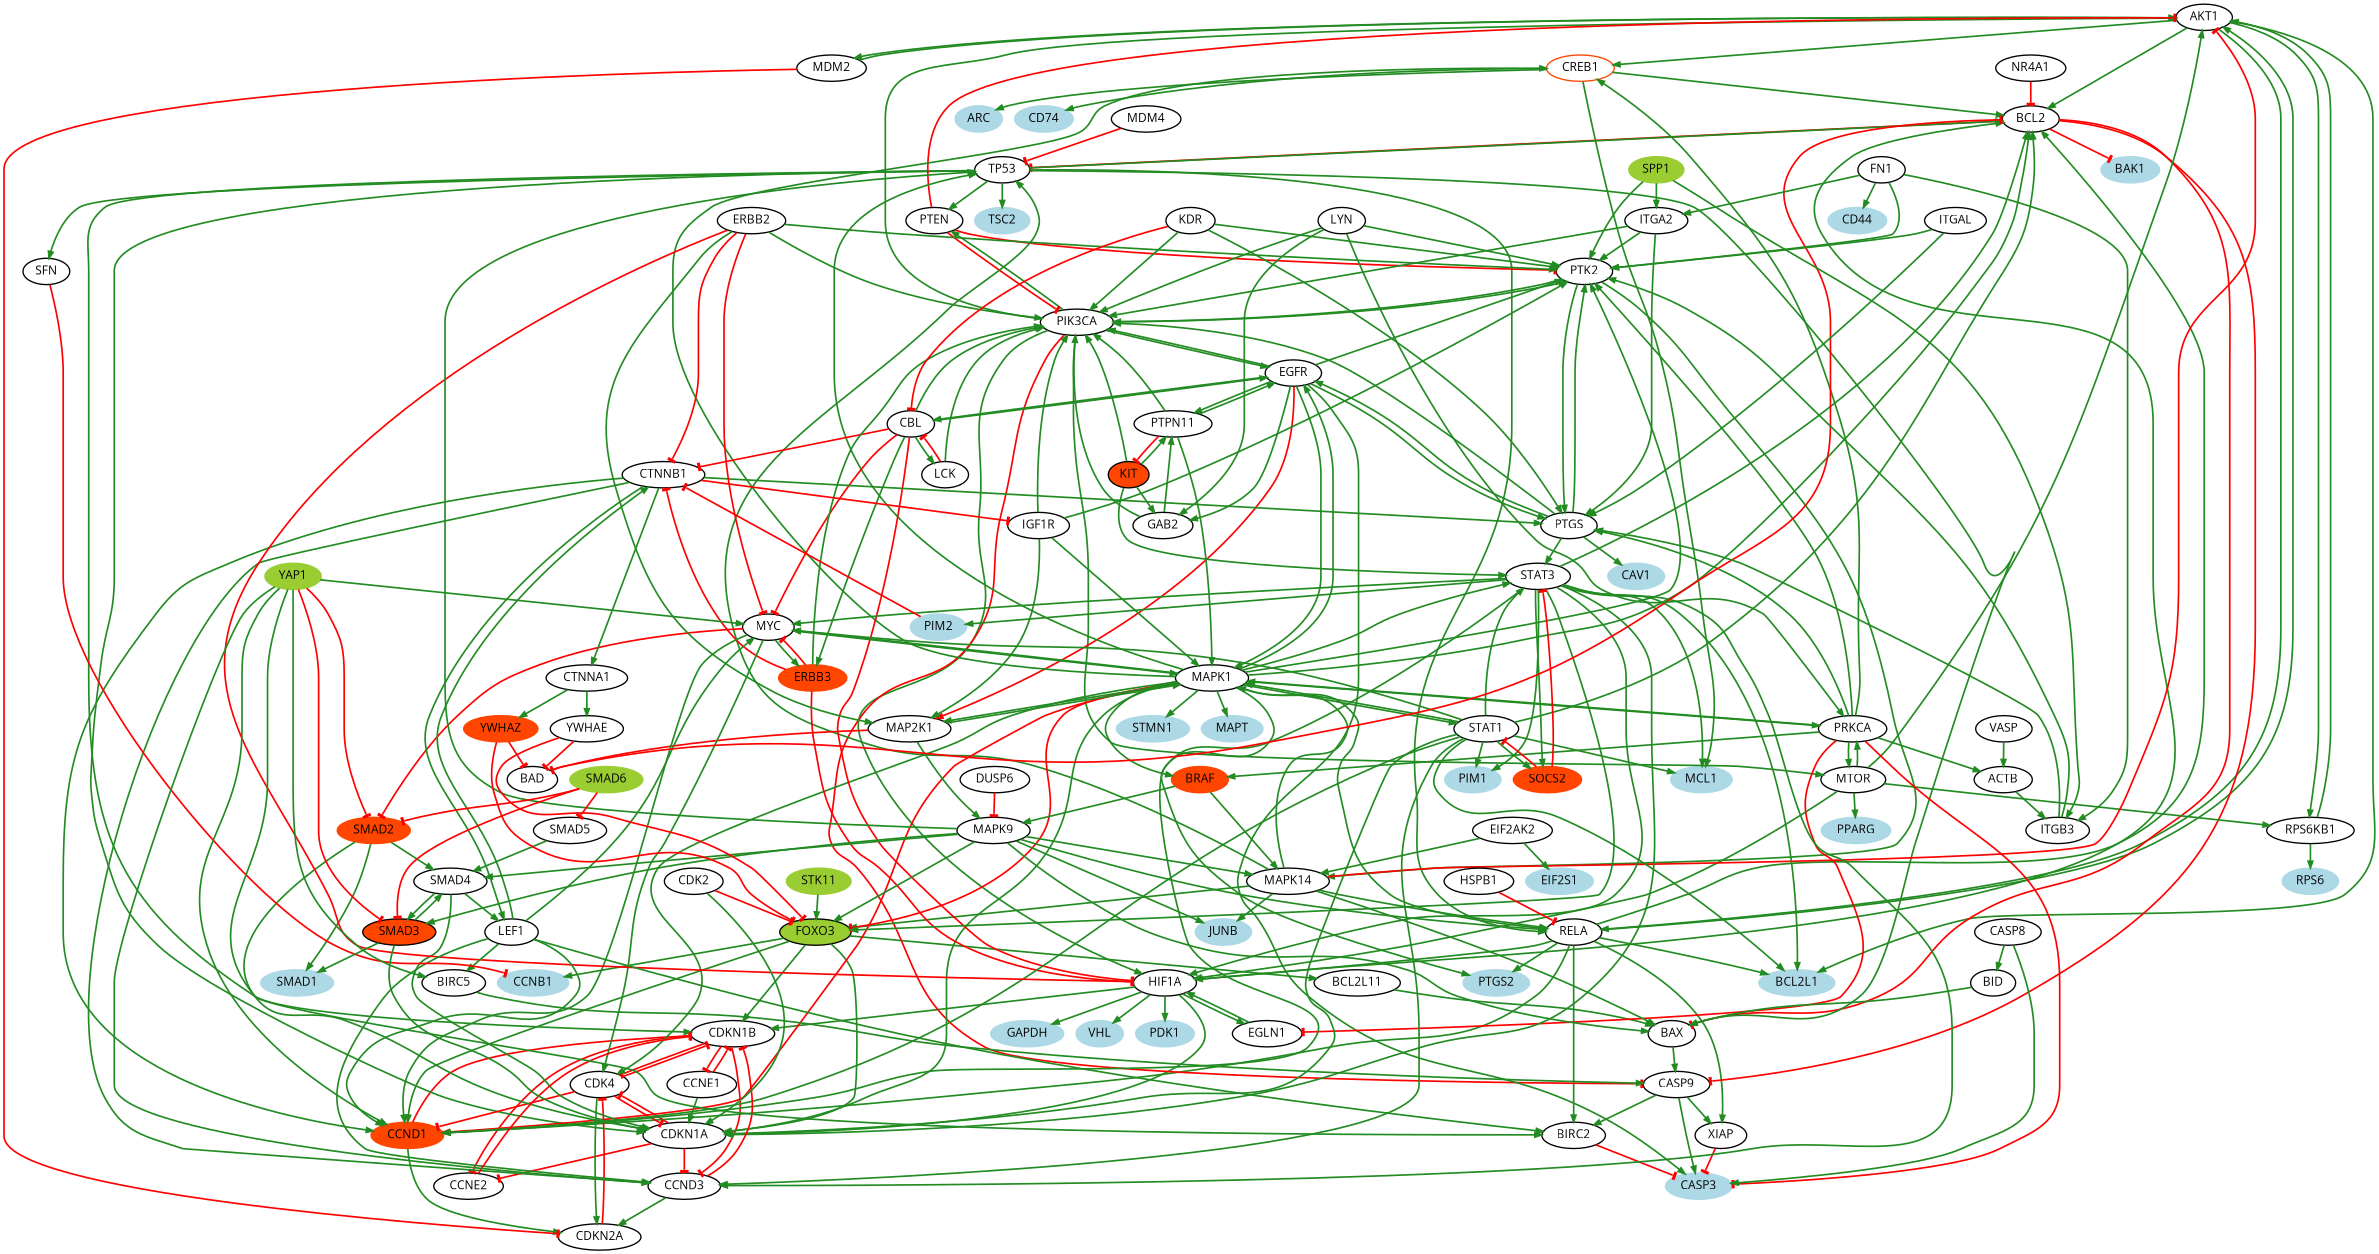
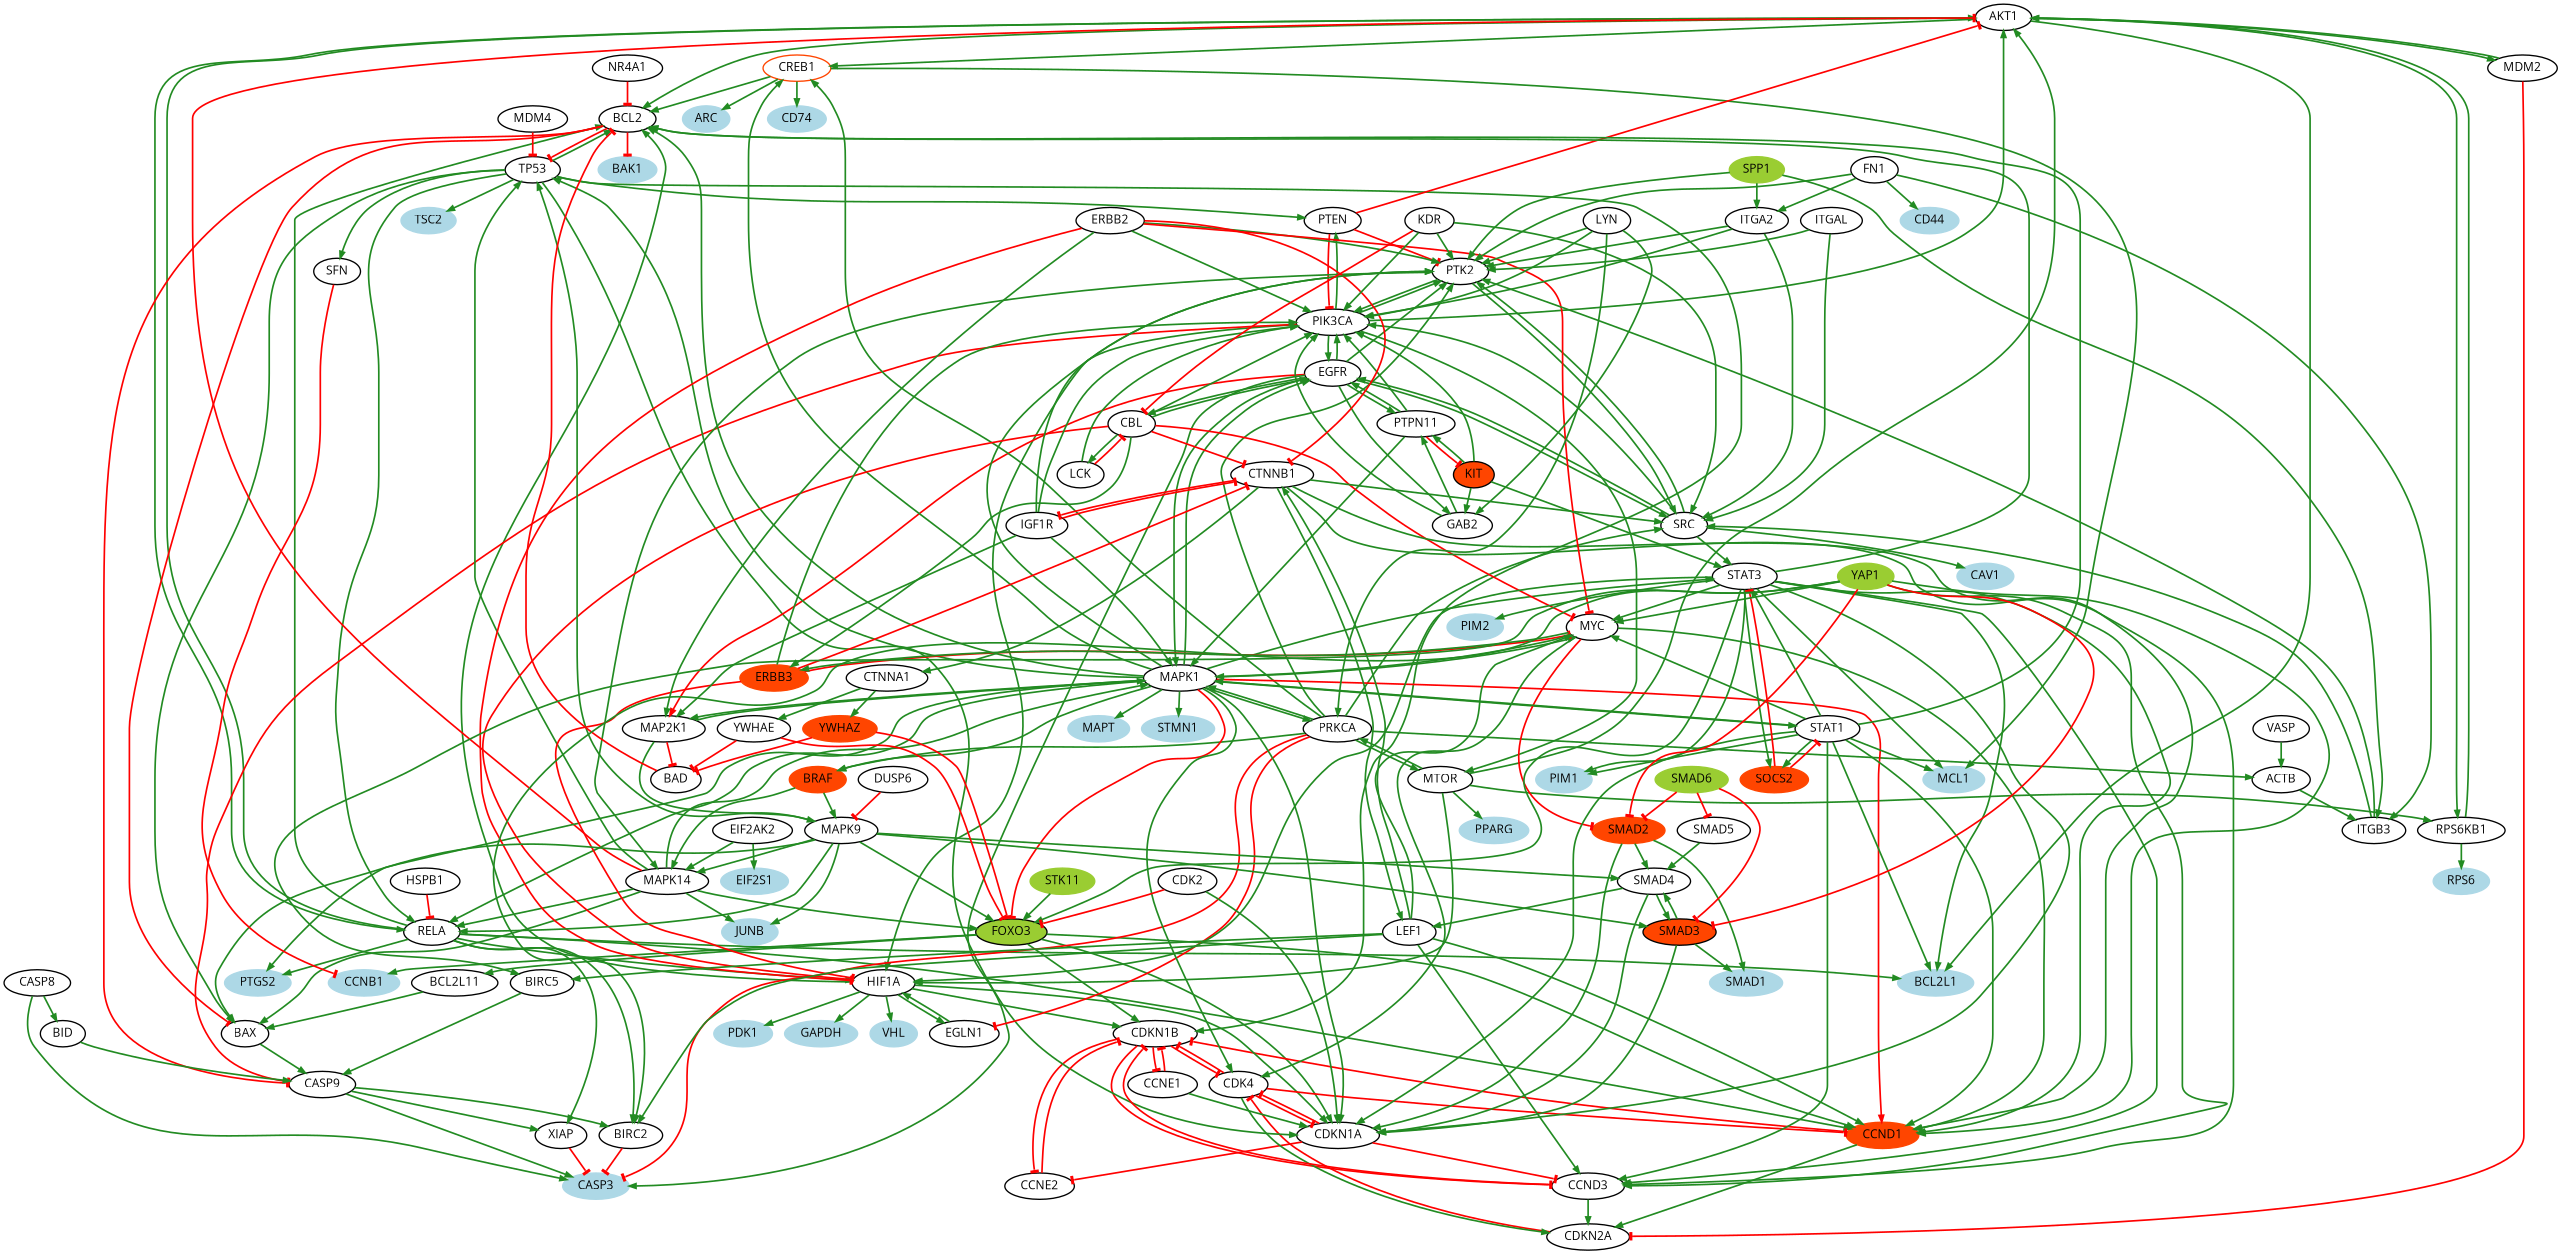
(1569, 525) -> (1684, 525)
(792, 546) -> (1147, 498)
(1834, 1003) -> (161, 1062)
